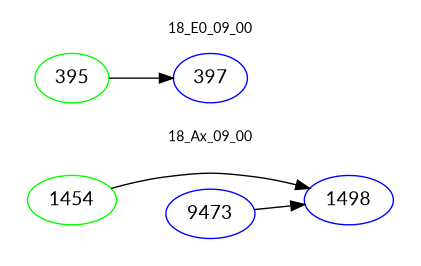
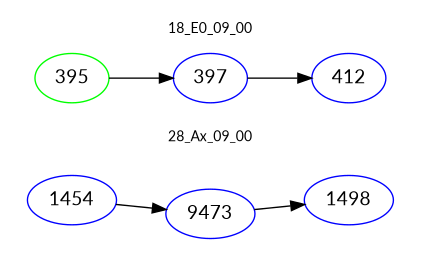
none -> (349, 78)
(210, 138) -> (210, 138)
(203, 173) -> (134, 206)
(72, 200) -> (72, 200)
